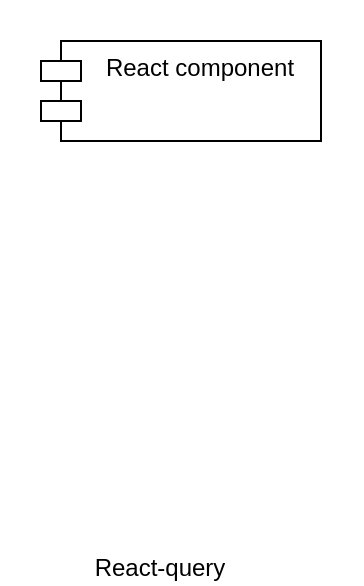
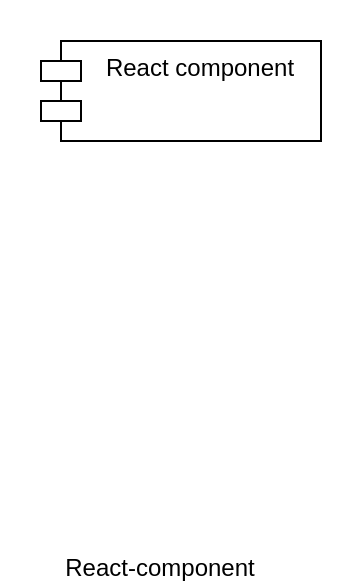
(160, 568) -> (160, 568)
